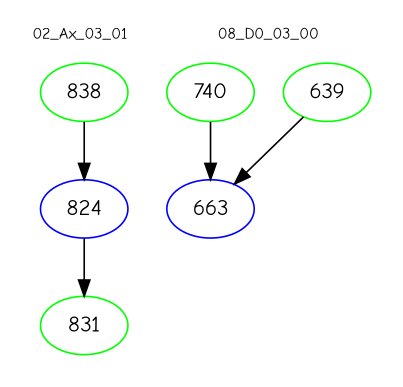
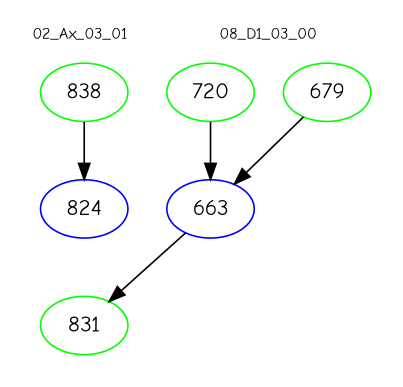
(269, 35) -> (269, 35)
(211, 92) -> (211, 92)
(327, 92) -> (327, 92)
(84, 259) -> (153, 262)
